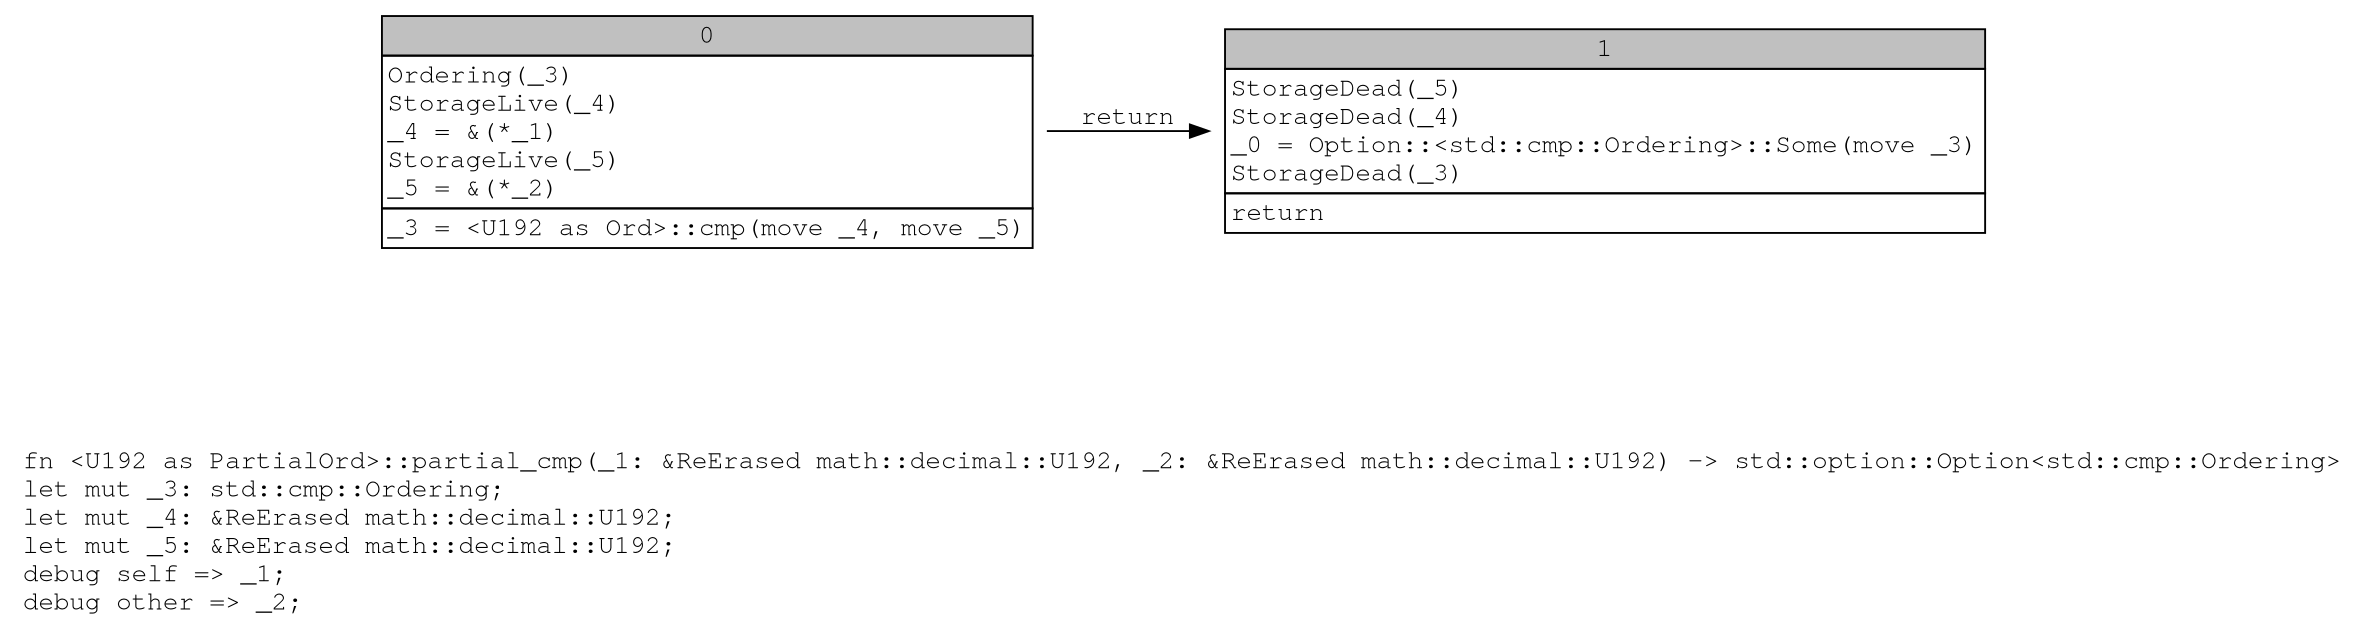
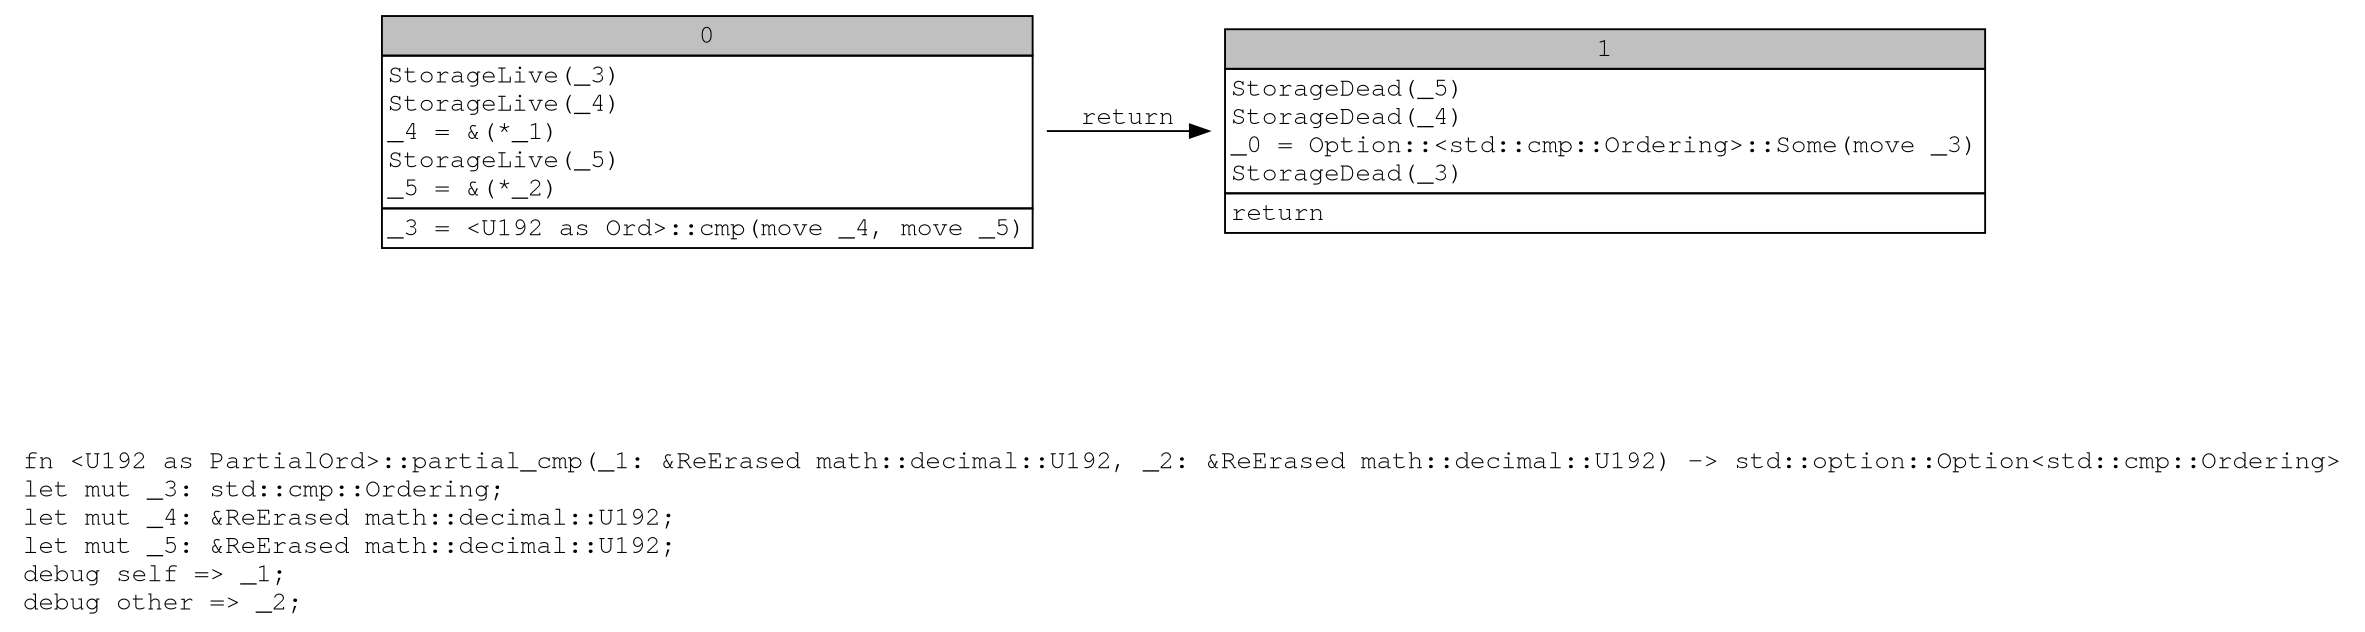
(482, 75) -> (505, 75)
